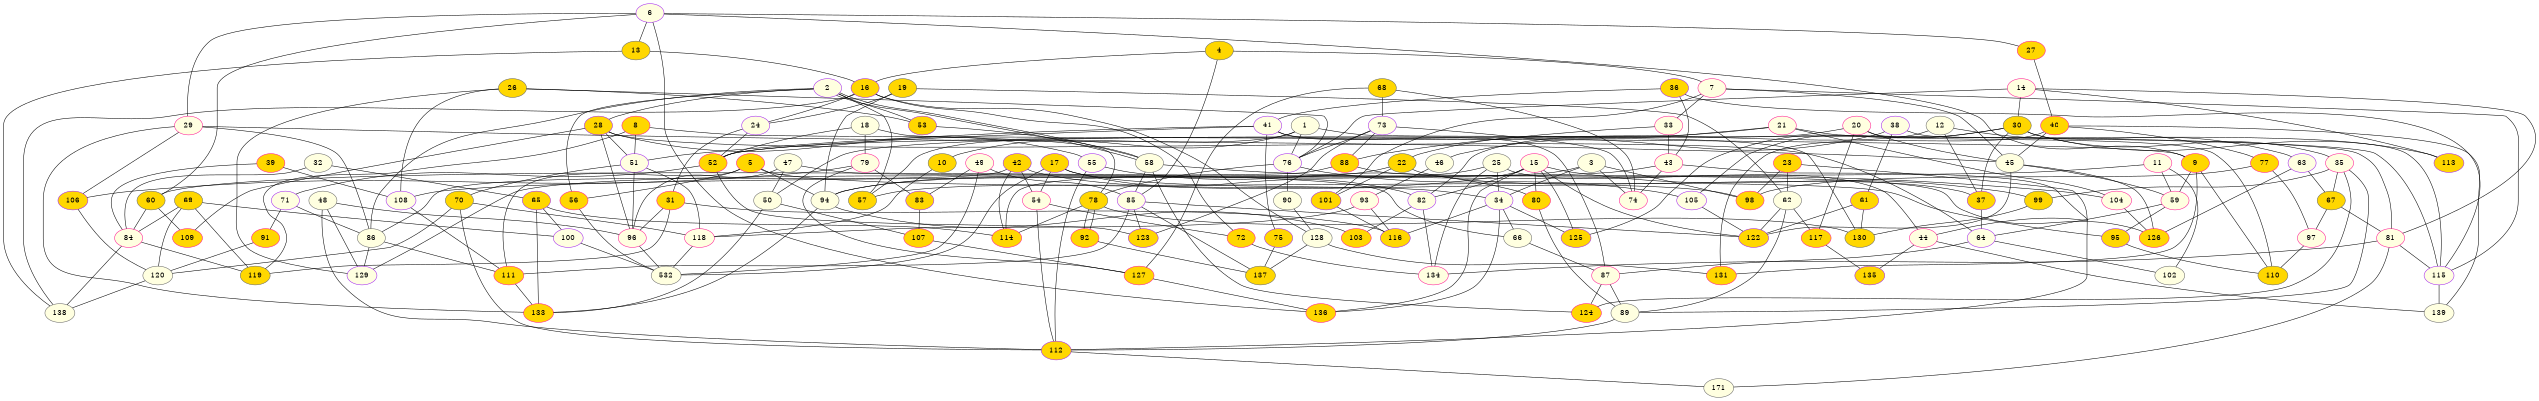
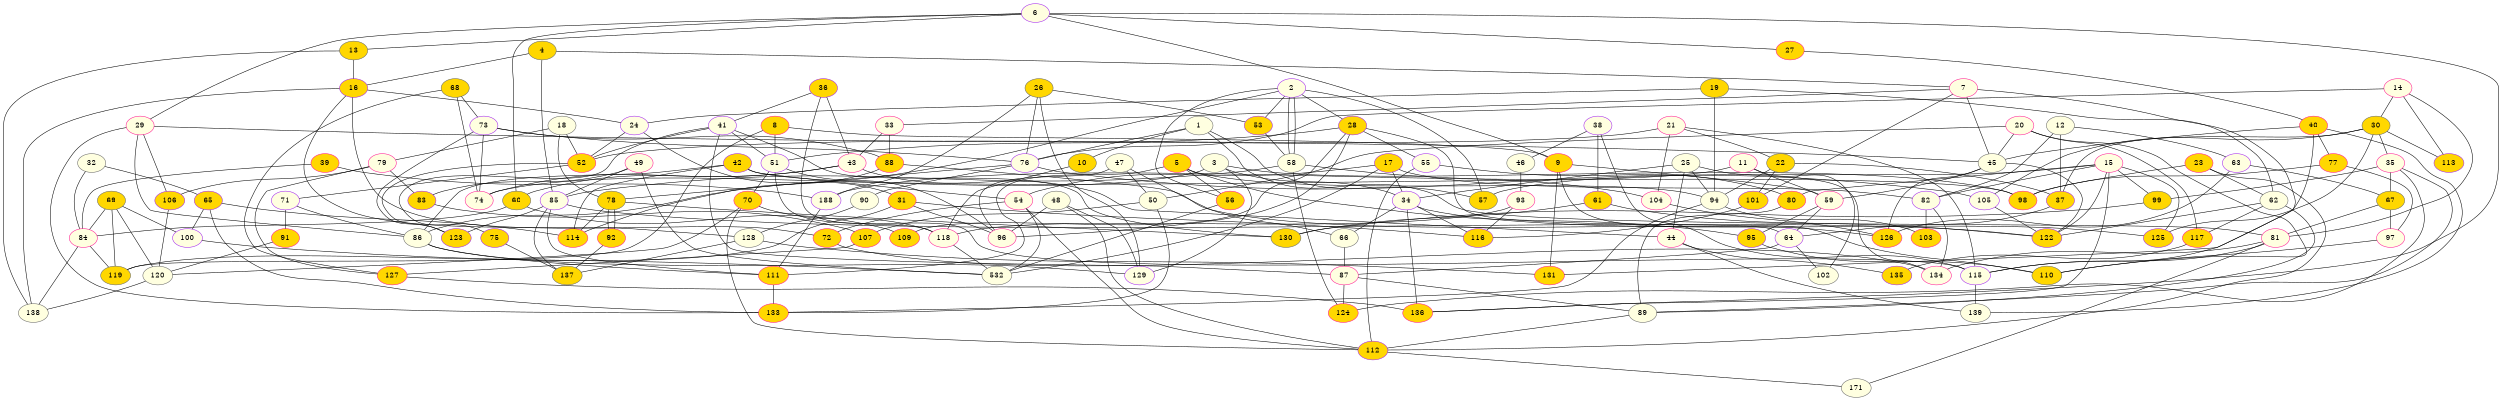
(401, 201) -> (826, 201)
(459, 201) -> (748, 201)
(649, 257) -> (1039, 245)
